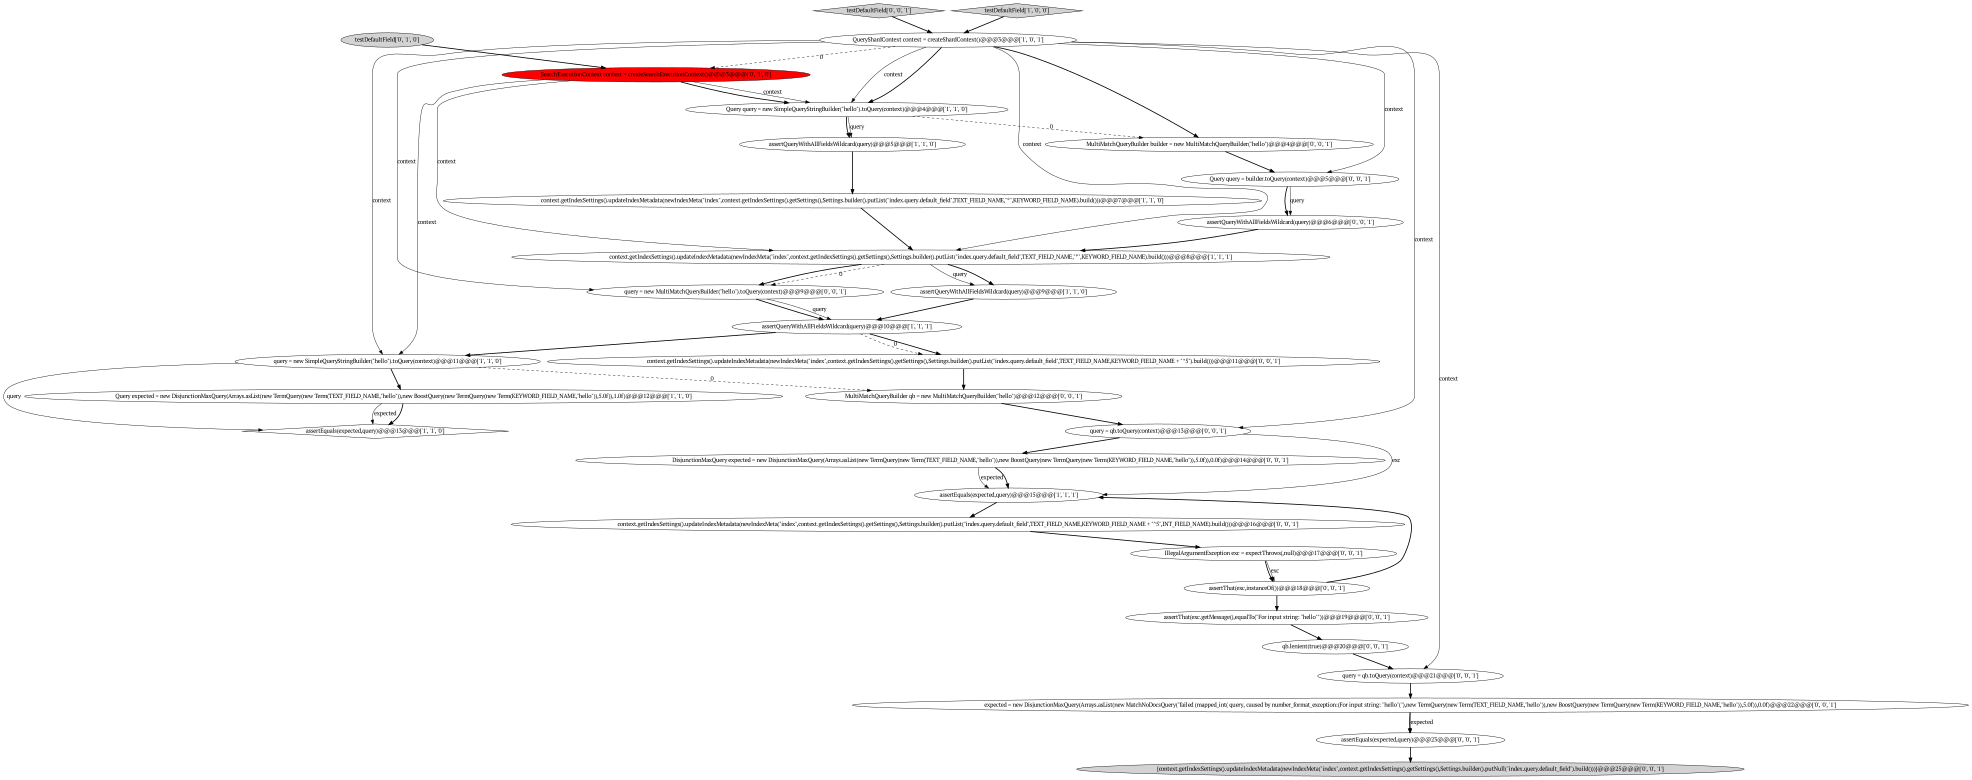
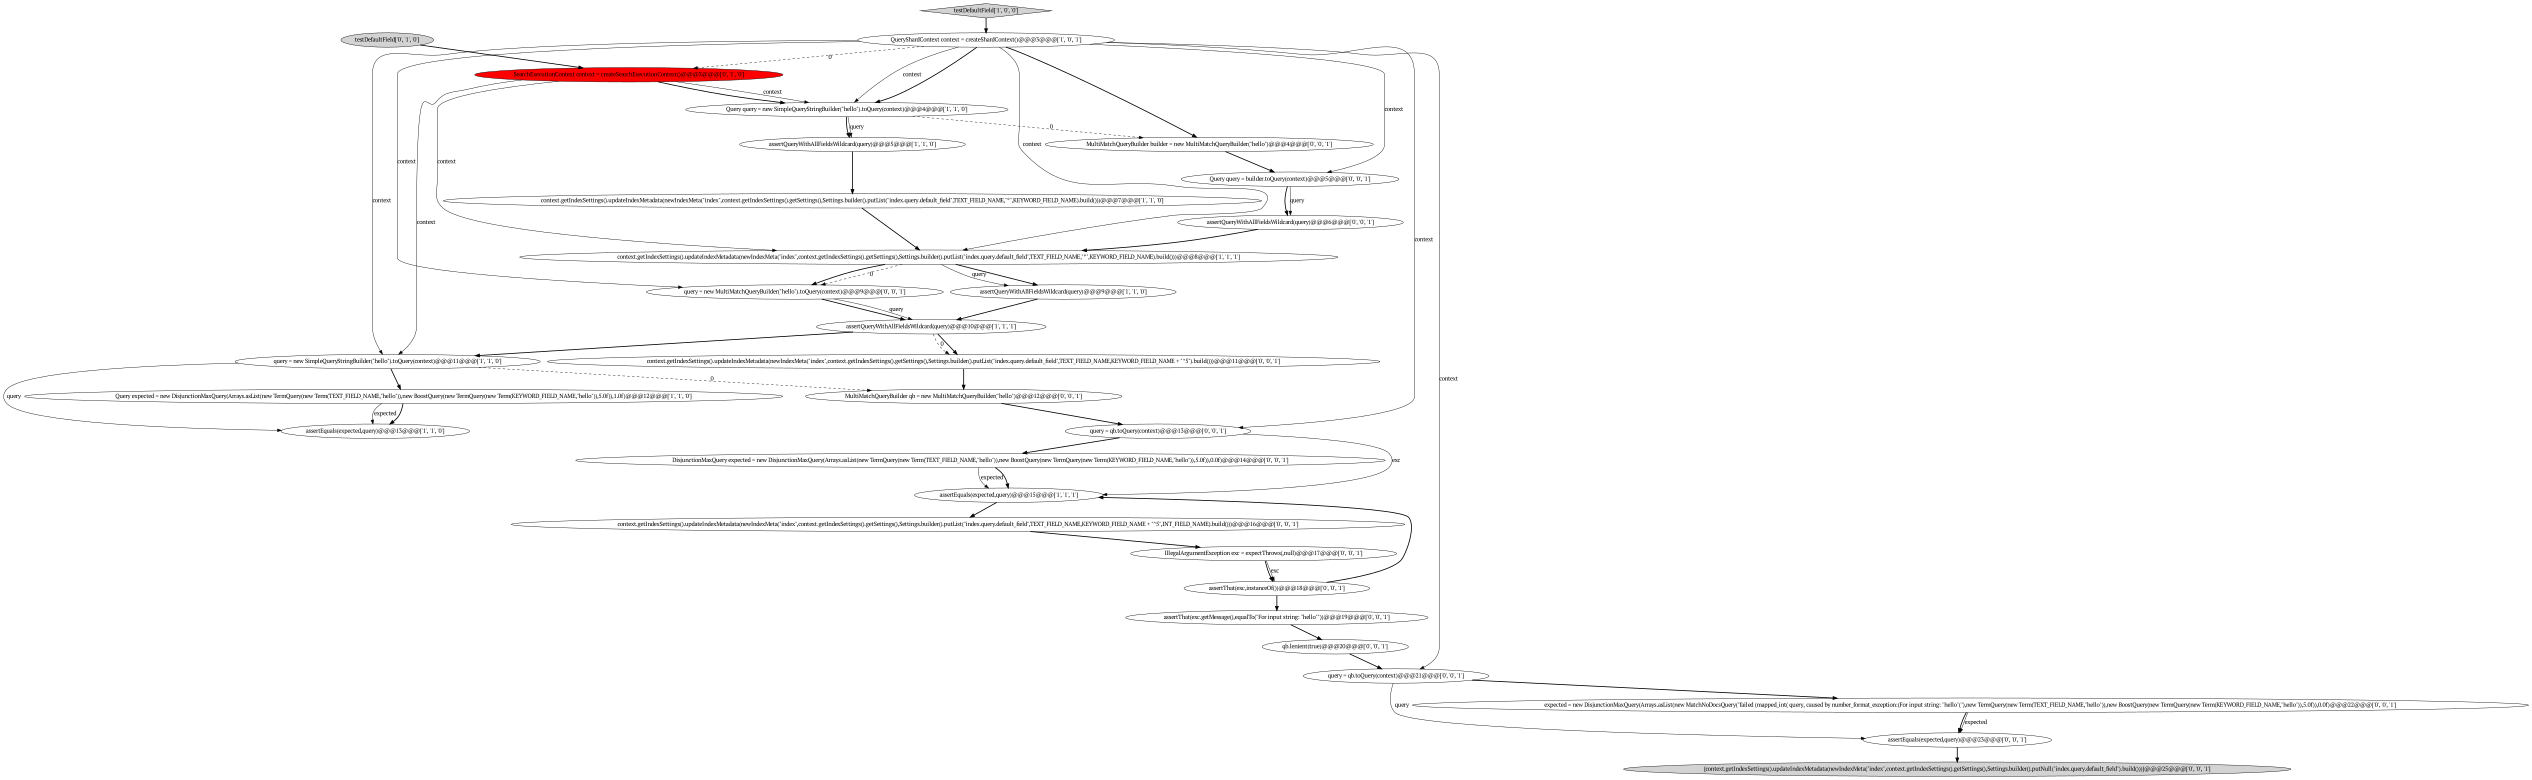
(879, 11) -> none
(375, 431) -> (375, 431)
none -> (1612, 732)
